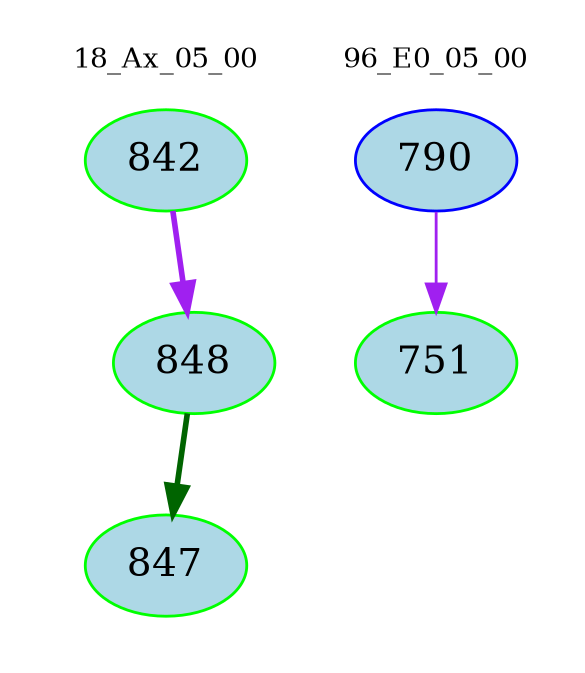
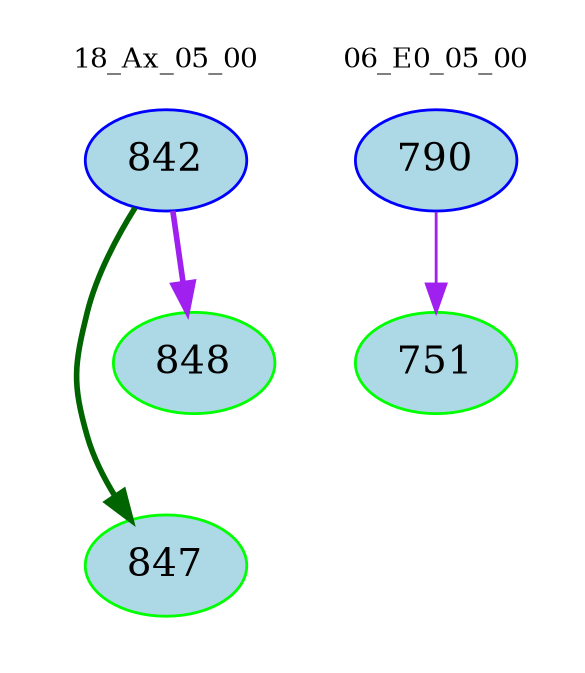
(436, 60) -> (436, 60)
(166, 160) -> (166, 160)
(182, 450) -> (79, 350)
